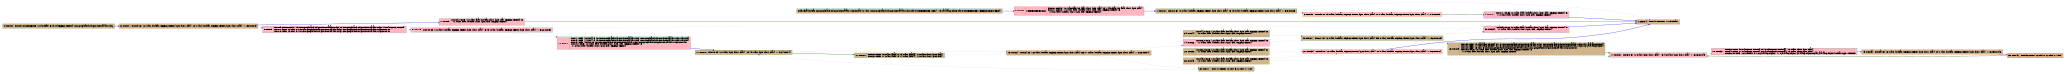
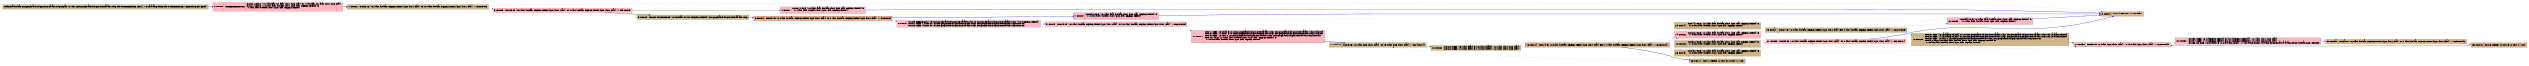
none -> (627, 14)
(1145, 64) -> (1656, 53)
